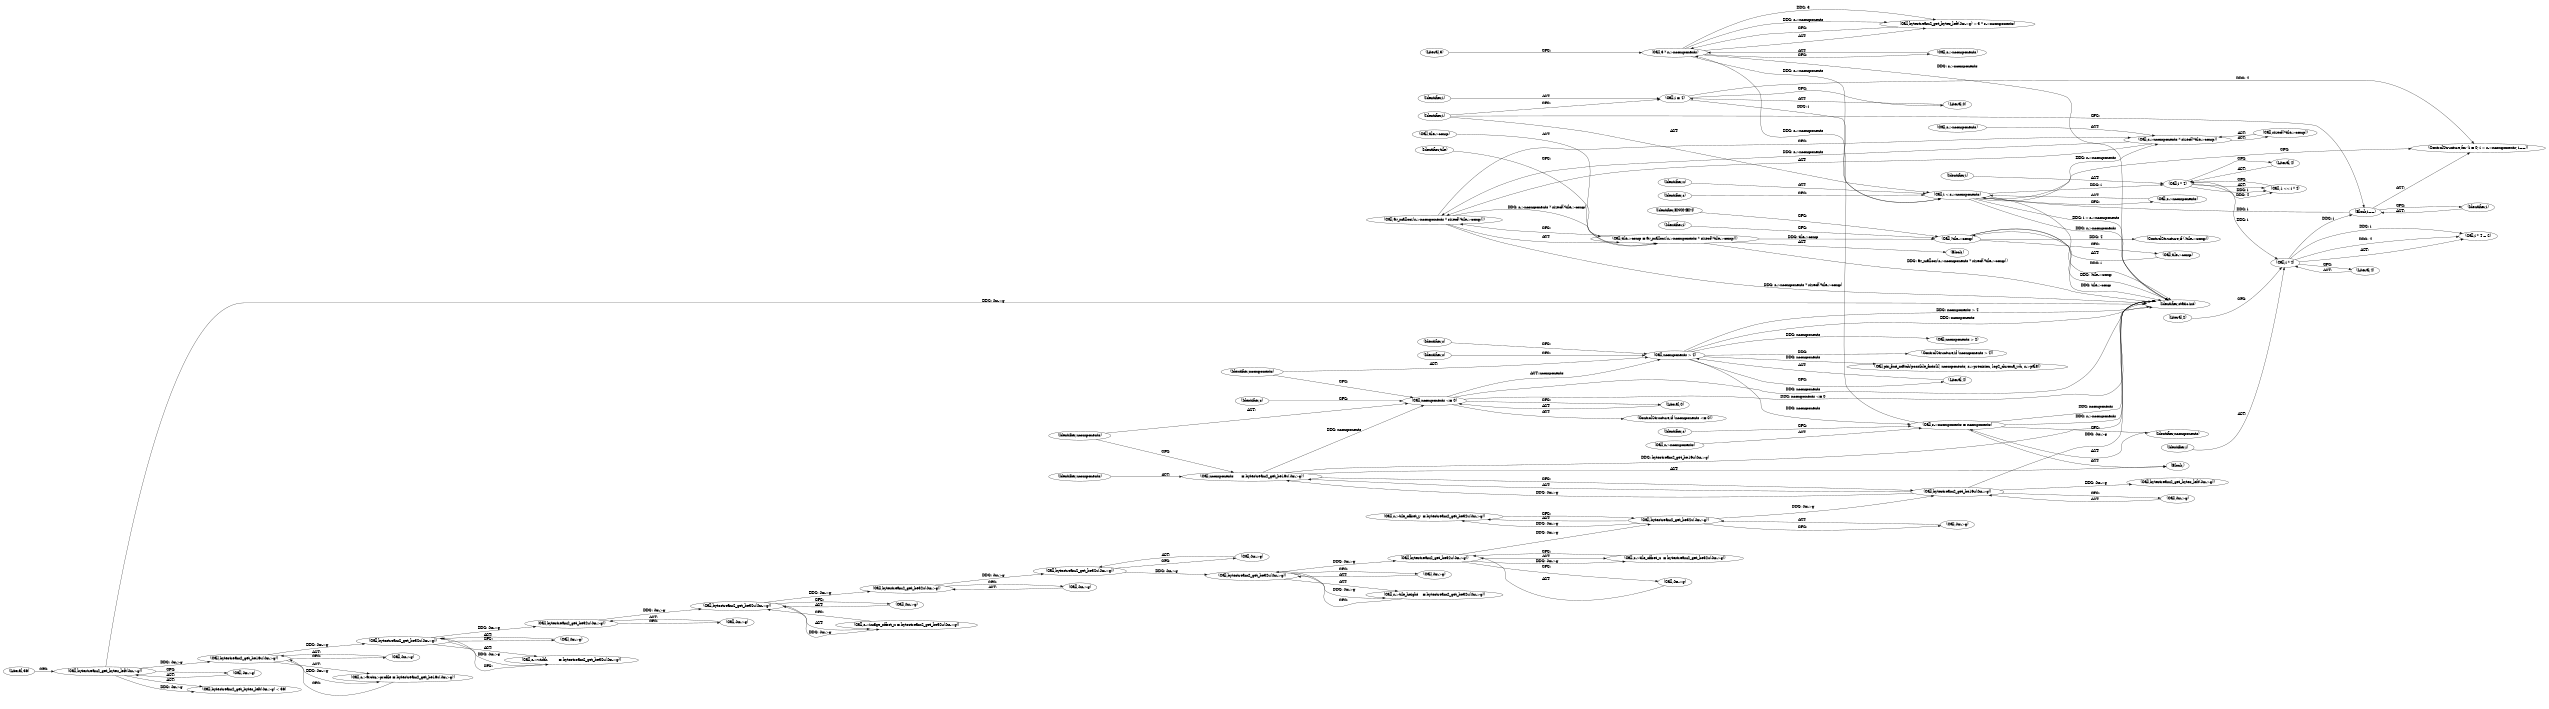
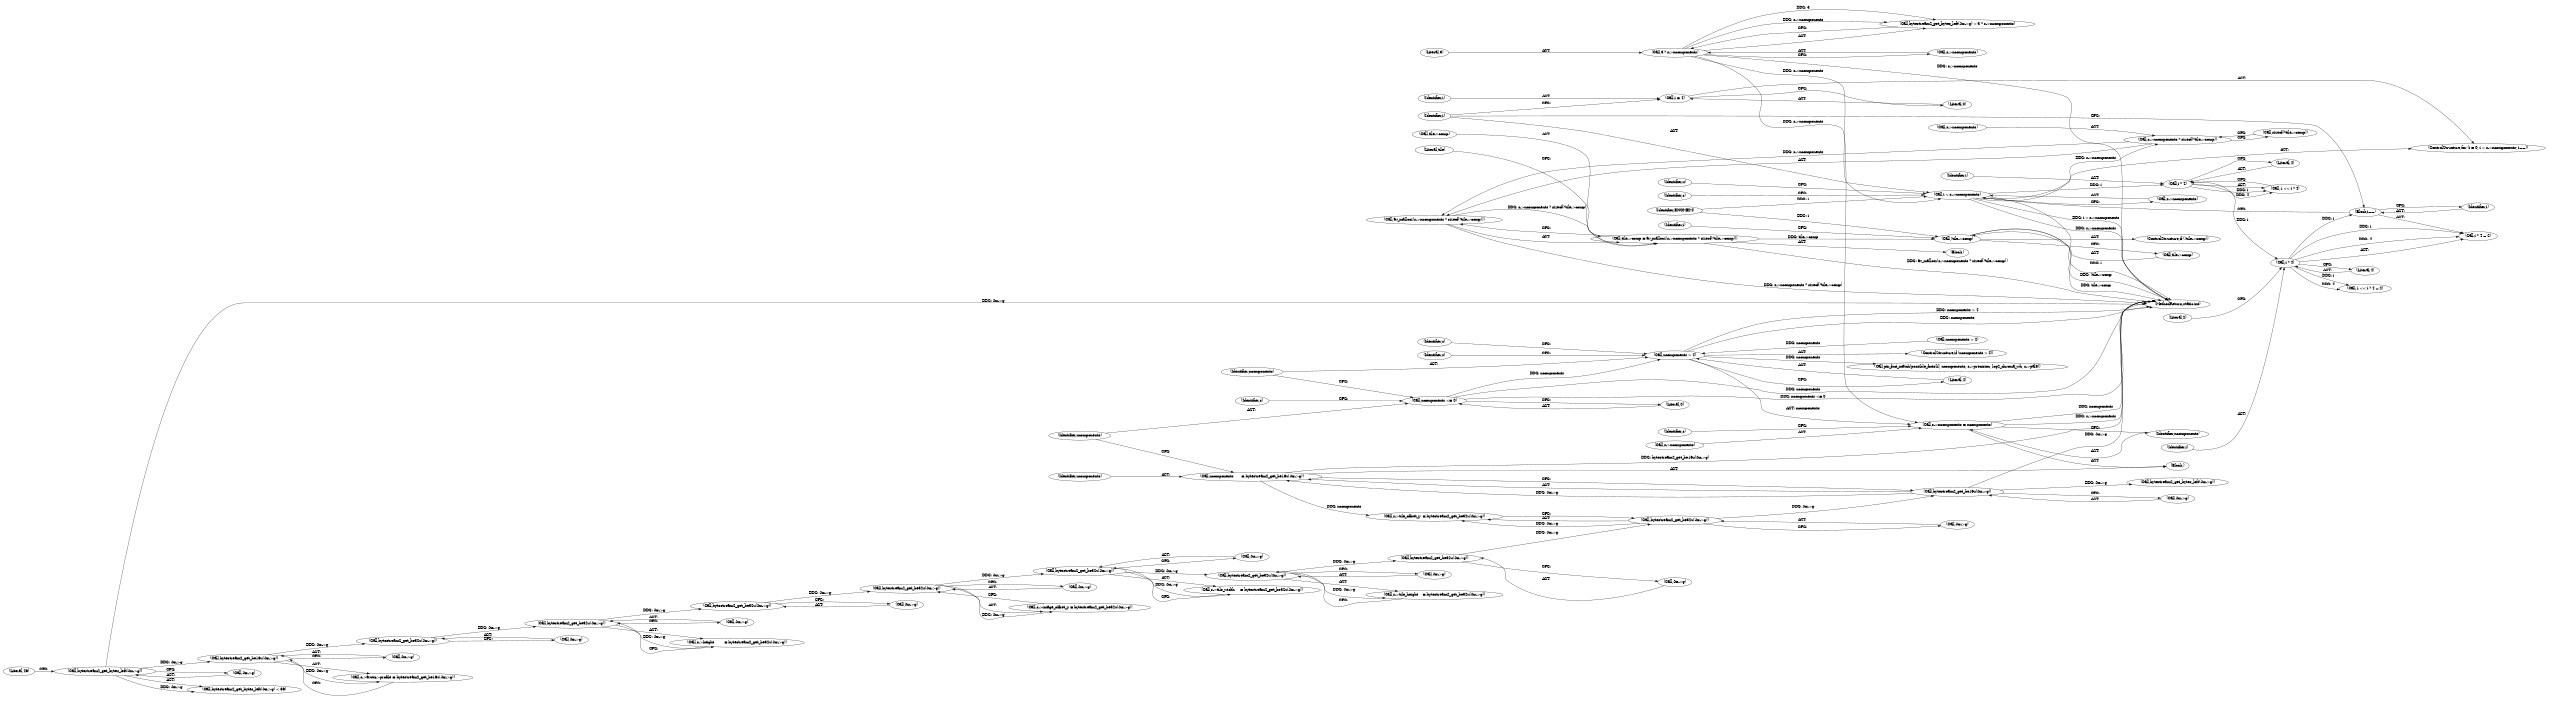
(1547, 51) -> (1547, 51)
(2242, 79) -> (2242, 79)
(1838, 118) -> (1812, 203)
(2242, 133) -> (2242, 133)
(2242, 138) -> (2242, 138)
(1771, 145) -> none
(1434, 150) -> (1434, 150)
(2285, 150) -> (2285, 150)
(2420, 181) -> (2420, 224)
(1803, 185) -> (1803, 185)
(1846, 206) -> (1846, 203)
(2242, 210) -> (2242, 210)
(1803, 216) -> (1803, 216)
(2096, 237) -> (2096, 237)
none -> (2365, 289)
(2178, 304) -> (2178, 304)
(1808, 337) -> (1816, 346)
(1803, 352) -> (1803, 352)
(1547, 374) -> (1547, 374)
(1803, 409) -> (1803, 409)
(1675, 418) -> none
(1342, 439) -> (1311, 504)
(1675, 558) -> none
none -> (1252, 590)
none -> (1080, 608)
(907, 625) -> none
none -> (737, 643)
(571, 660) -> none
(19, 671) -> (19, 671)
